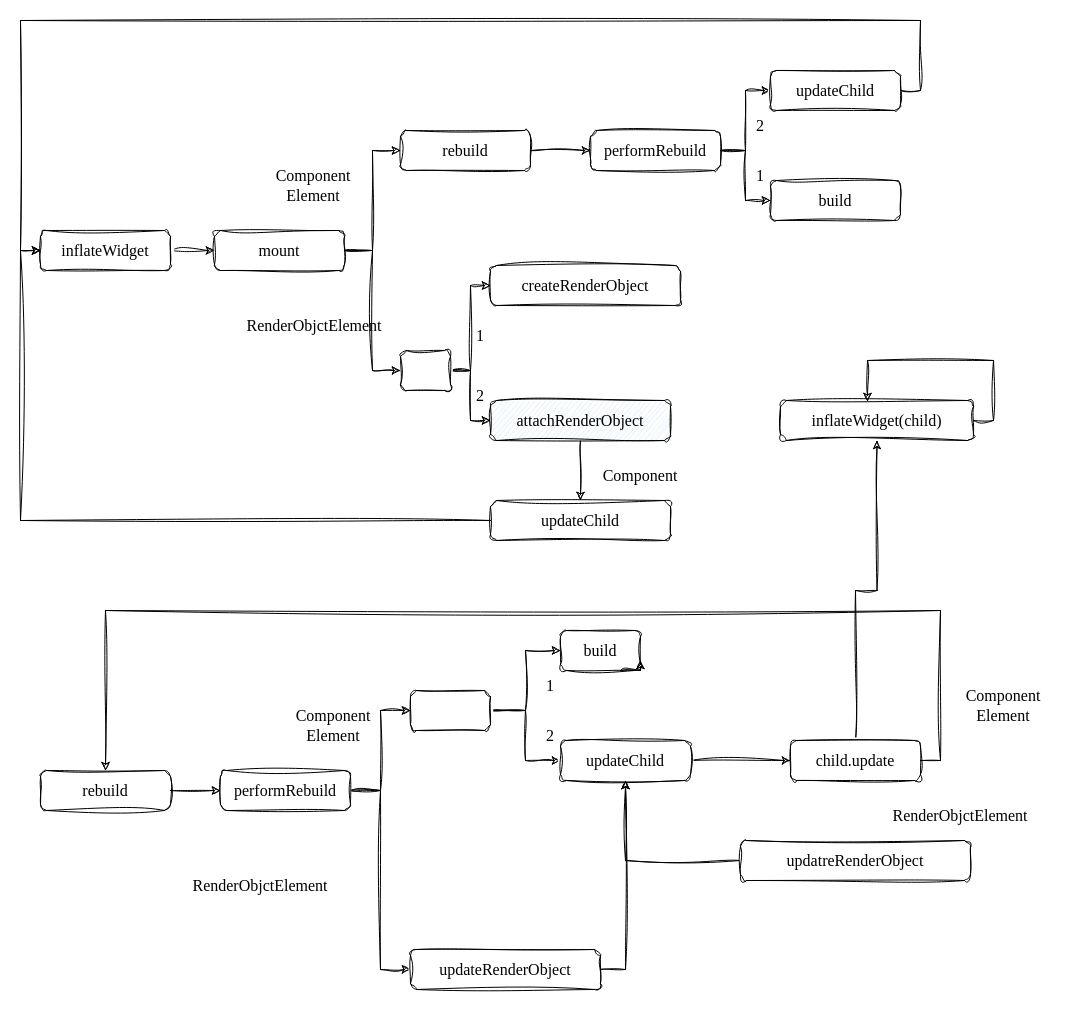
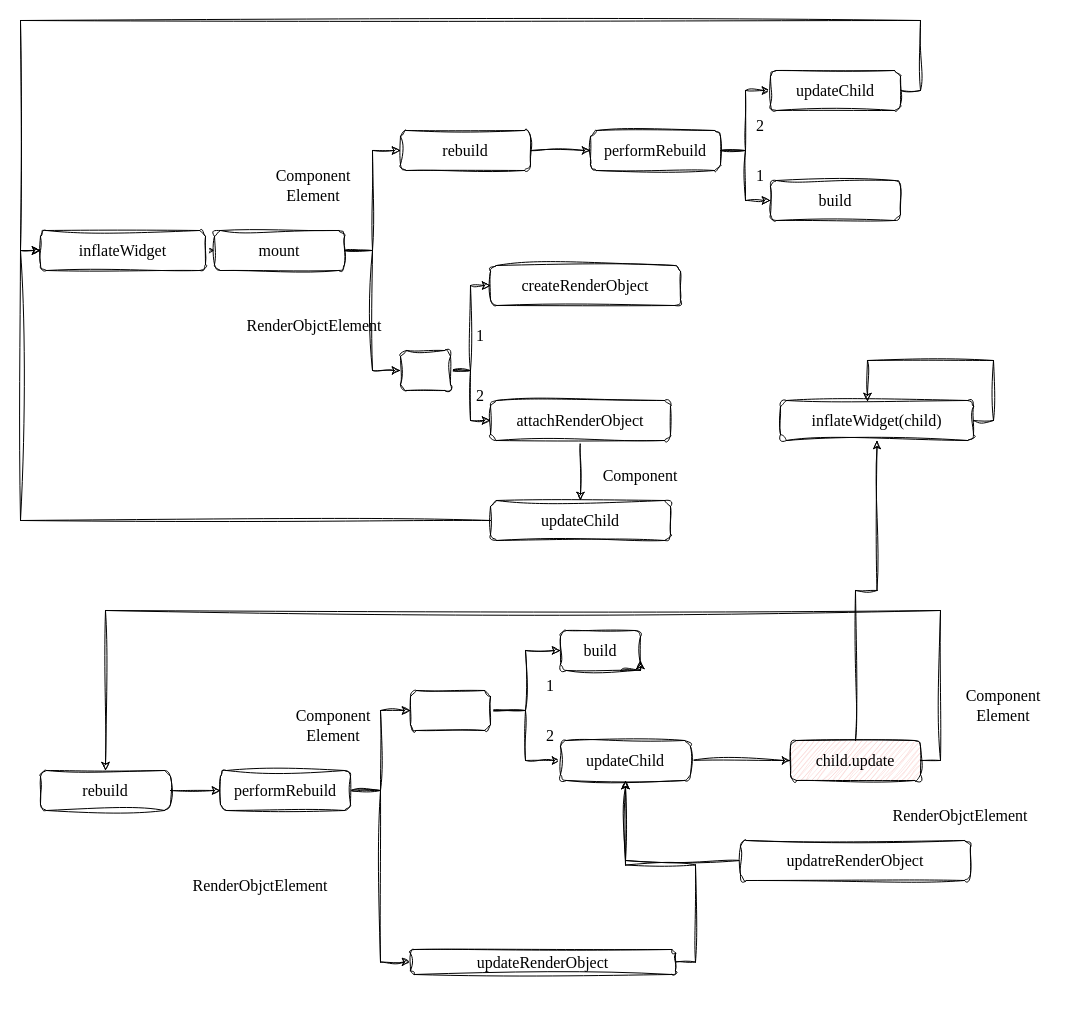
(106, 251) -> (123, 251)
(581, 421) -> (581, 421)
(856, 761) -> (856, 761)
(506, 970) -> (543, 962)
